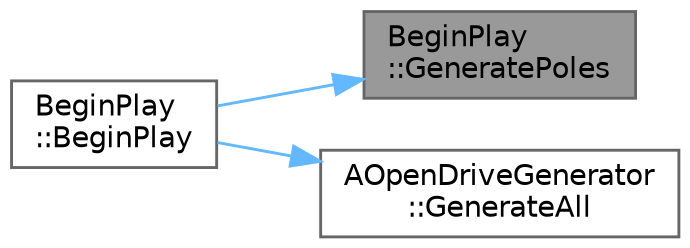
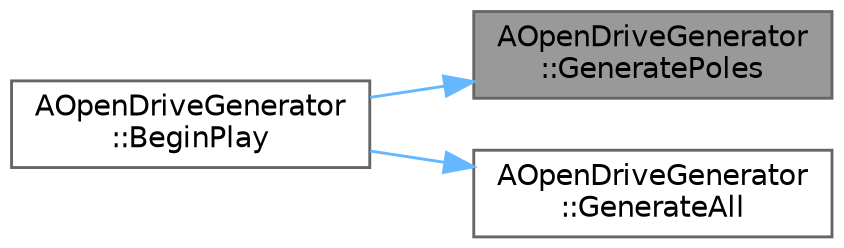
(500, 55) -> (653, 55)
(114, 124) -> (191, 124)
